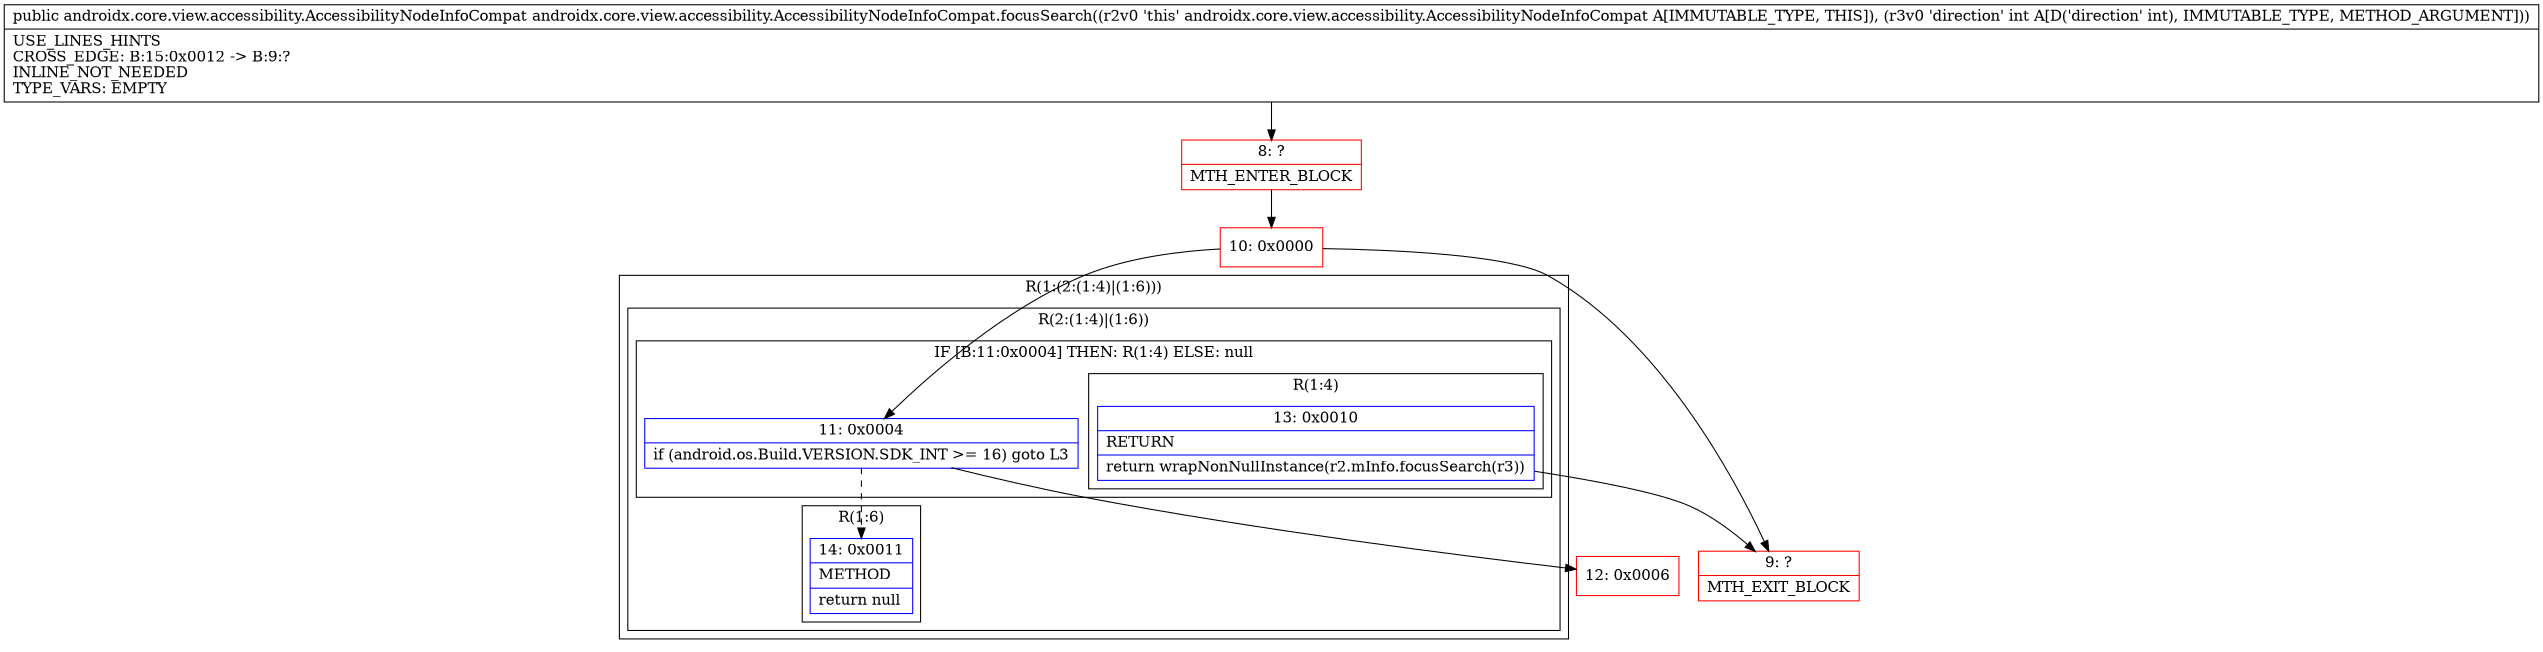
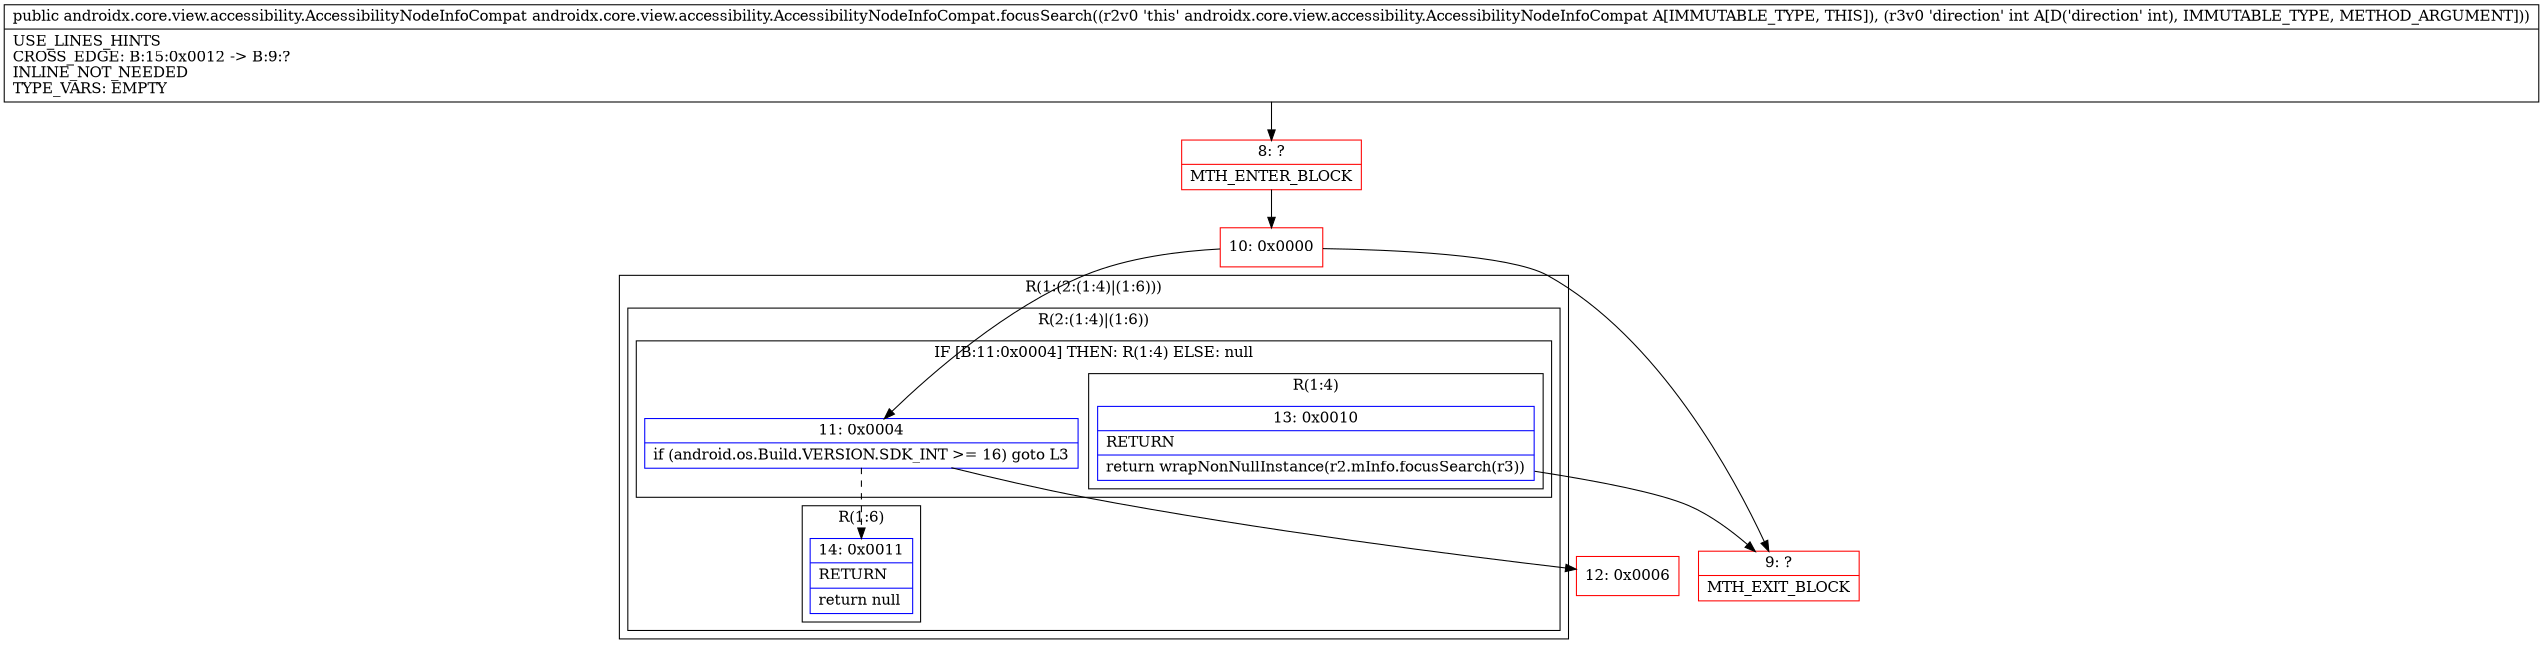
(855, 575) -> (853, 575)
